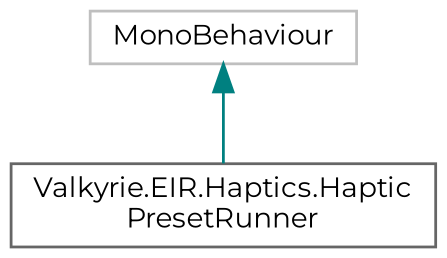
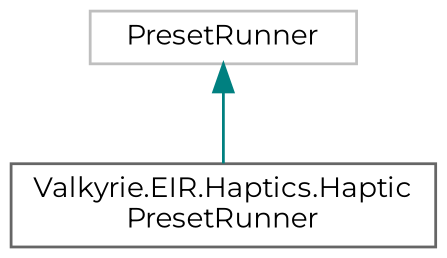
(223, 37) -> (223, 37)
